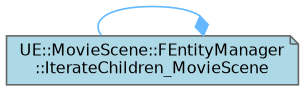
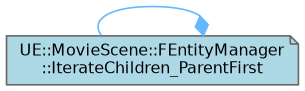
(152, 60) -> (152, 60)
